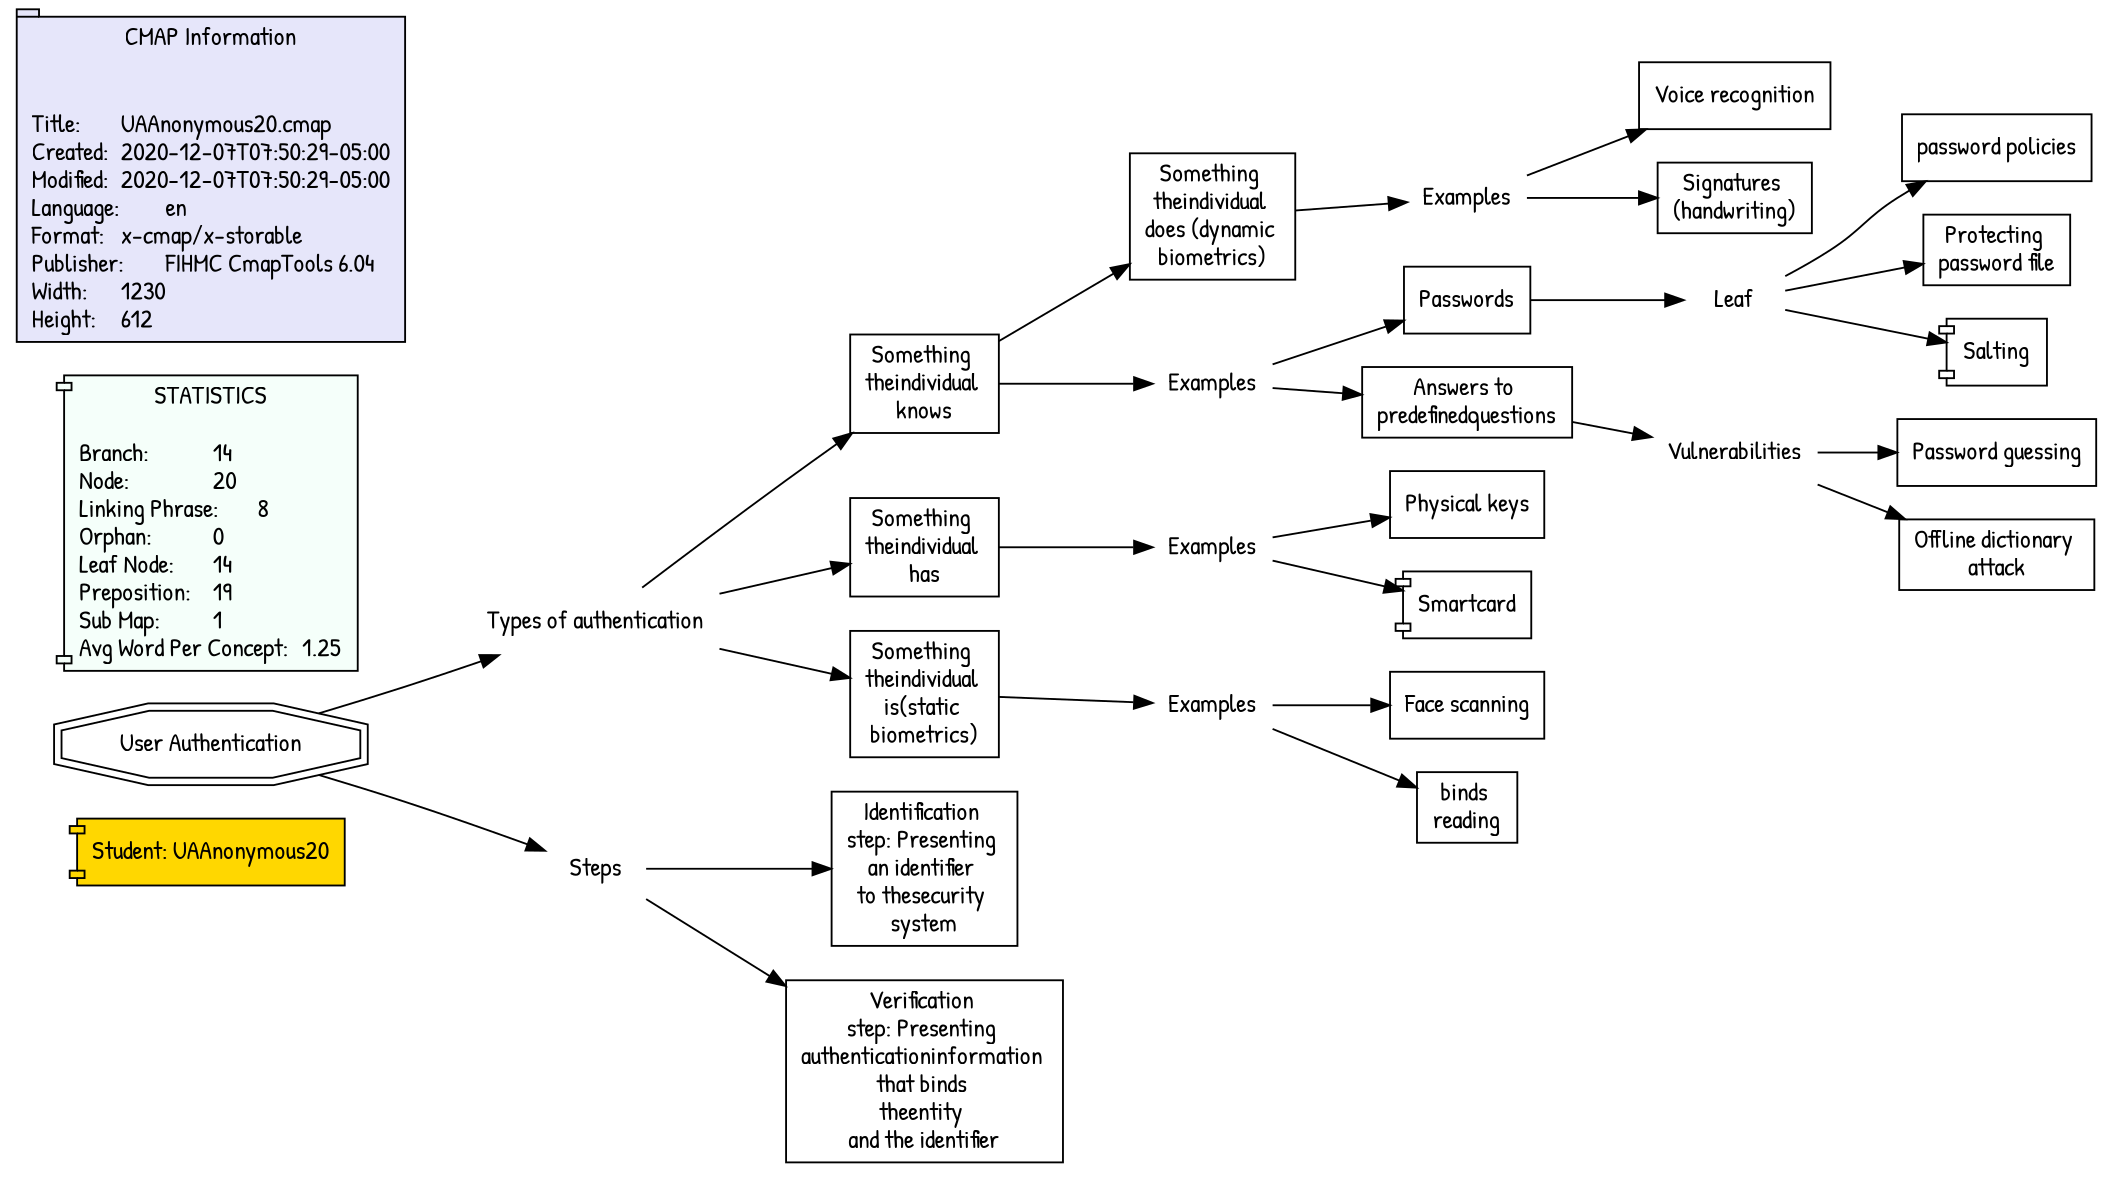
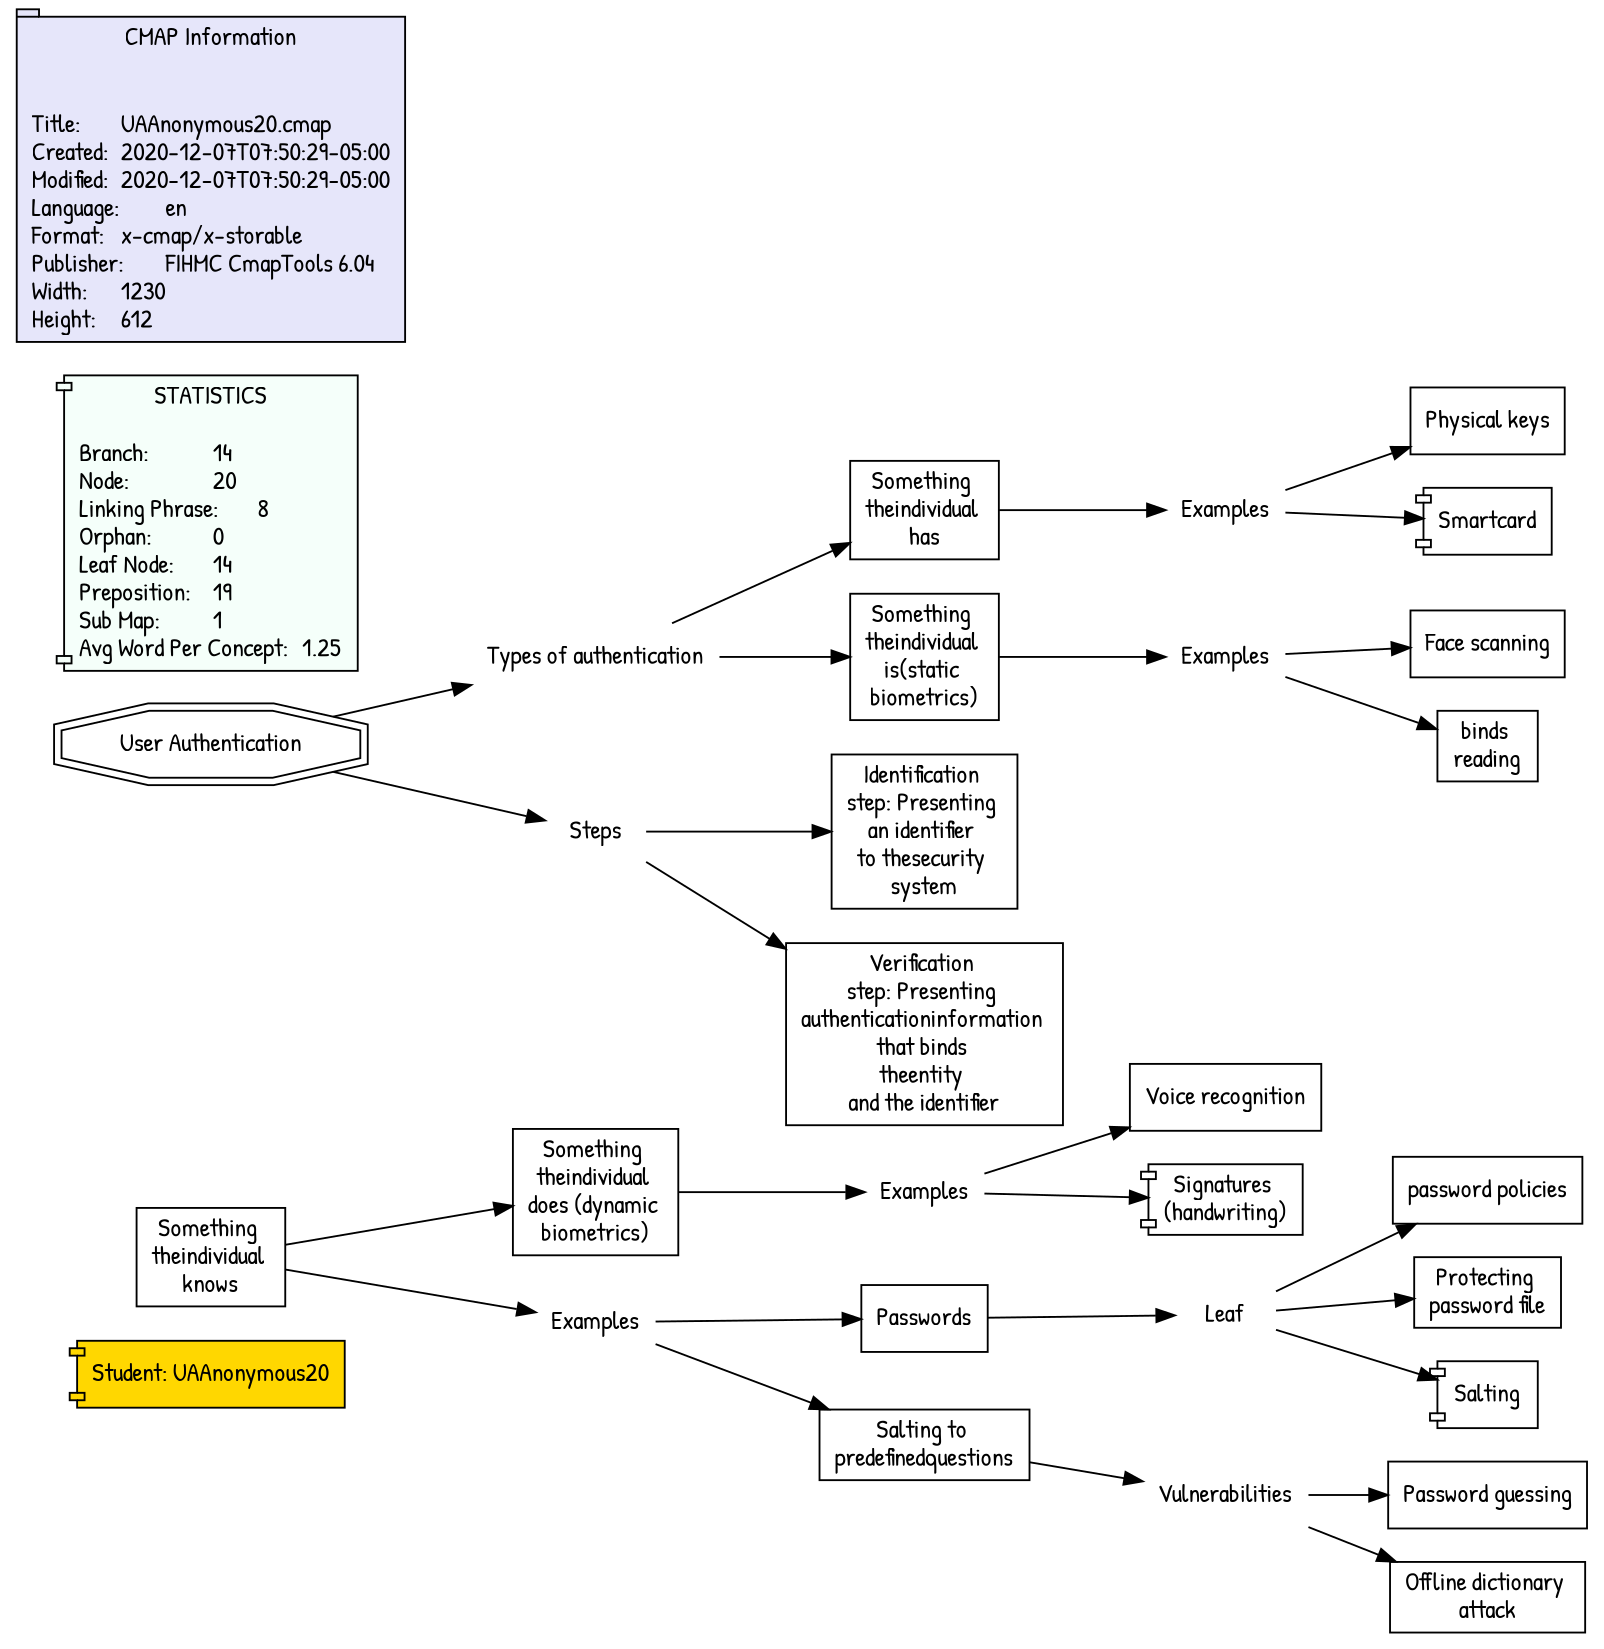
(1735, 198) -> (1226, 1200)
(1467, 402) -> (925, 1445)
(739, 515) -> none
